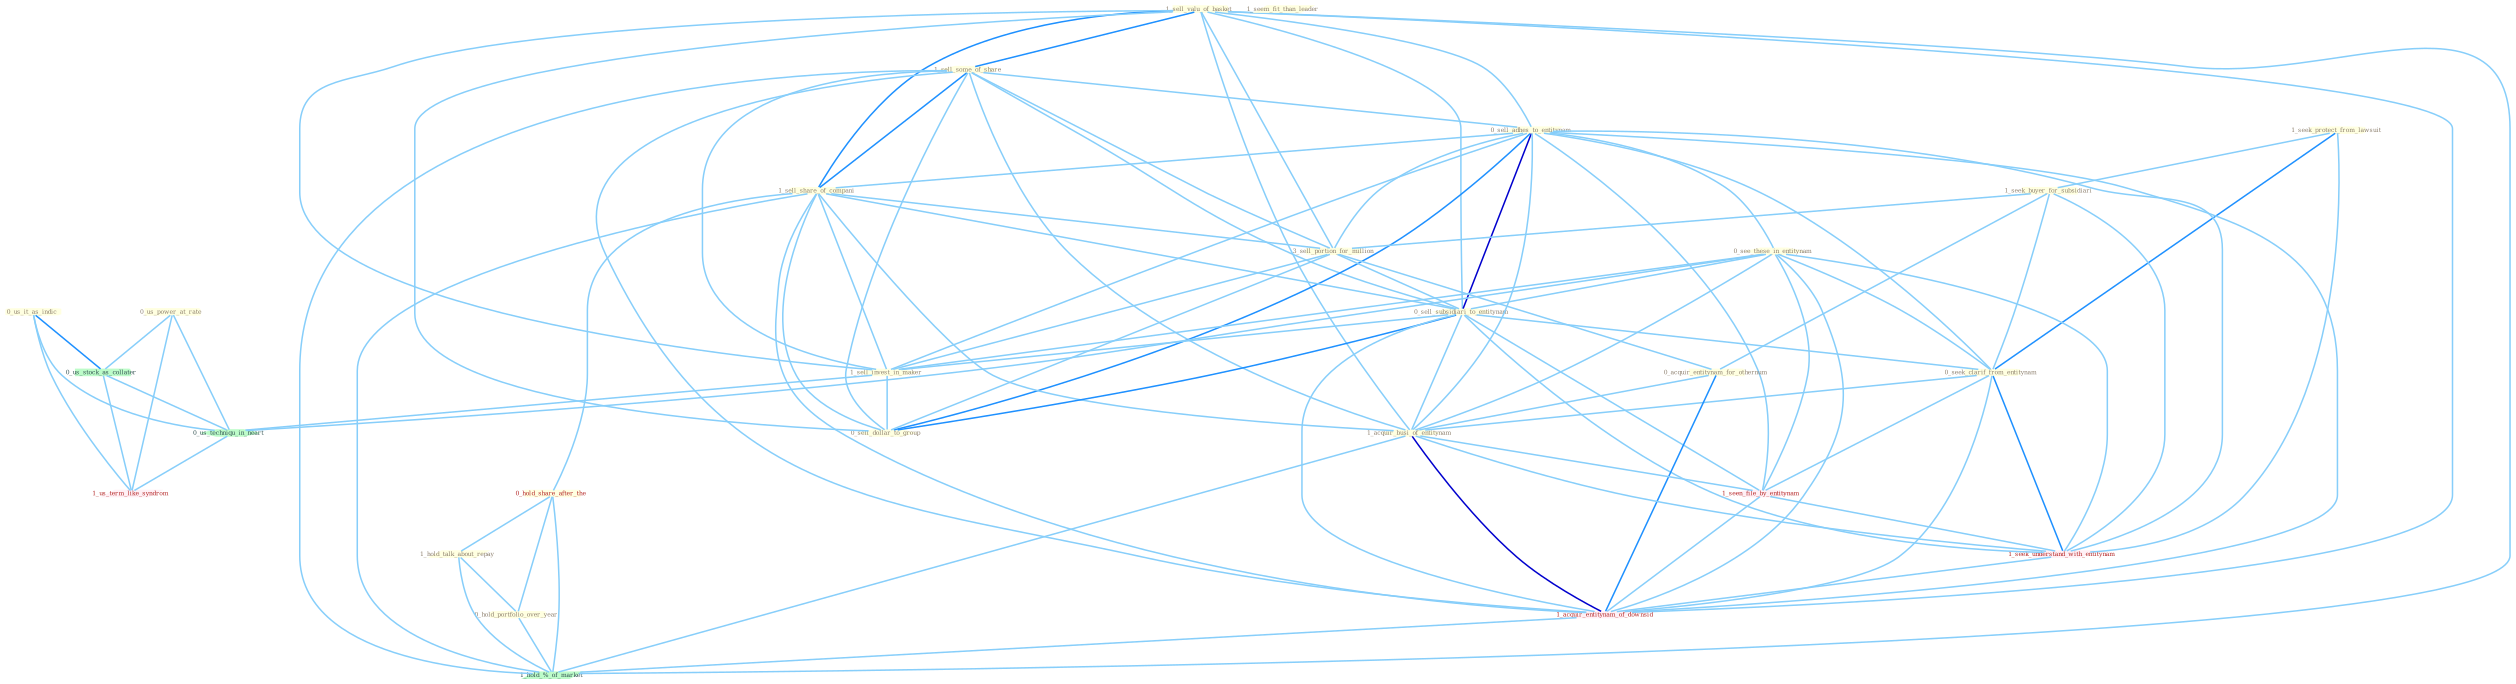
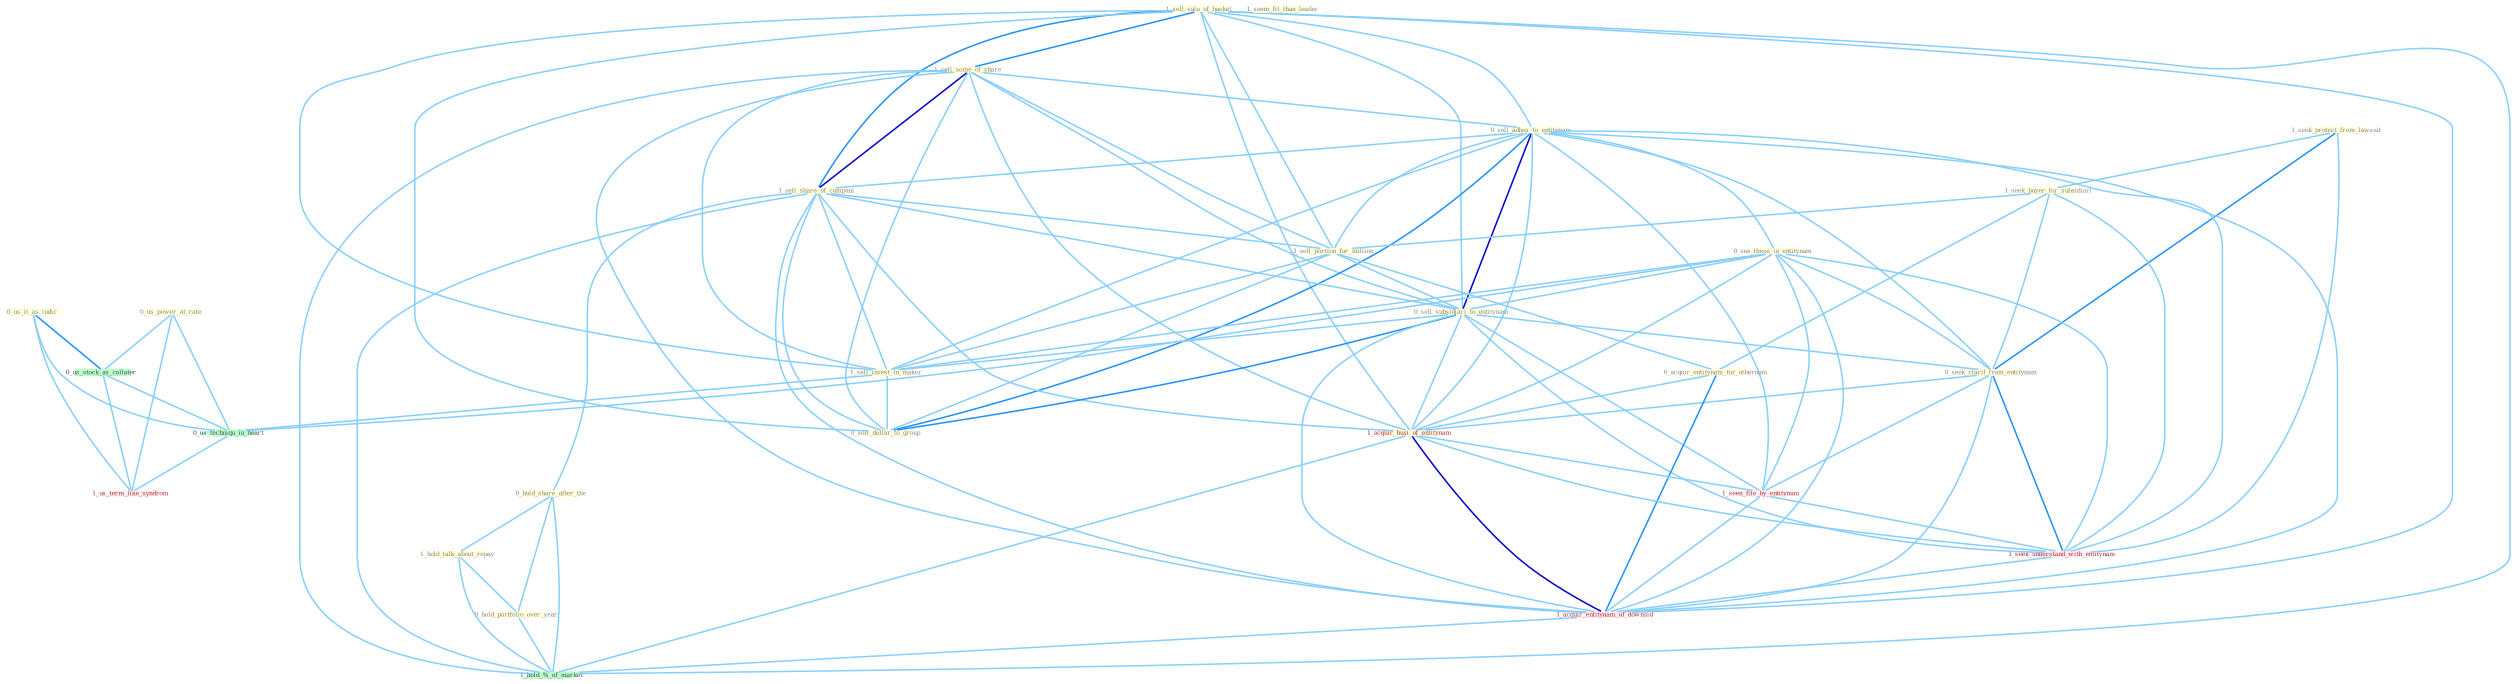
(893, 130) -> (893, 130)
(1411, 433) -> (1411, 433)
(553, 494) -> (553, 494)
